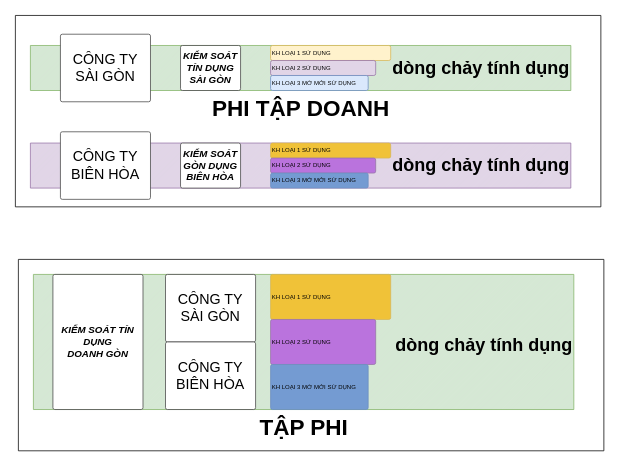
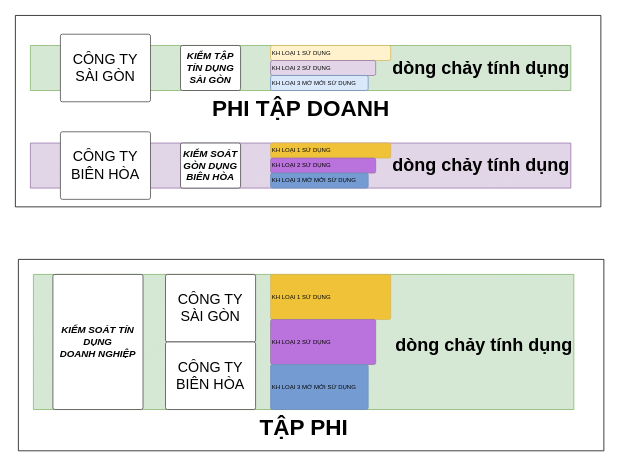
(210, 68) -> (210, 68)
(98, 342) -> (98, 342)
